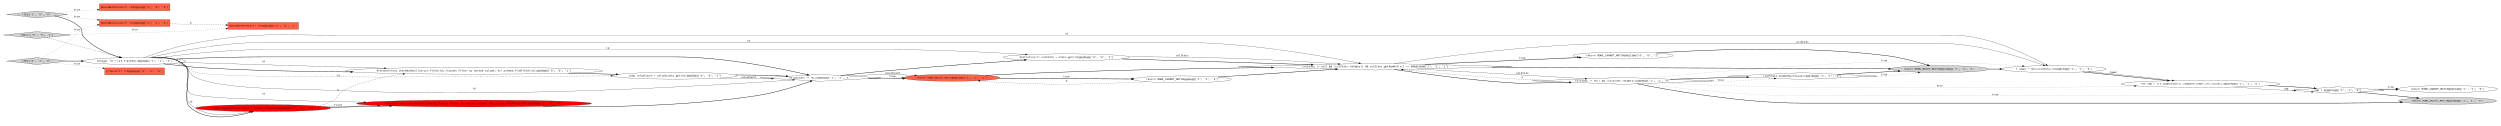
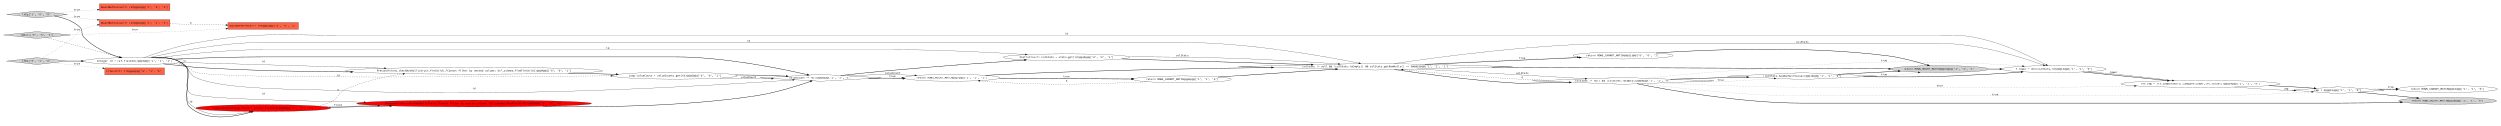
none -> (1942, 76)
(952, 78) -> (952, 78)
